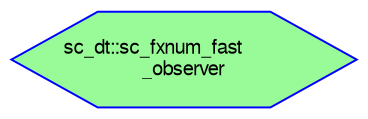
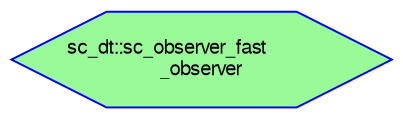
(184, 60) -> (202, 60)
